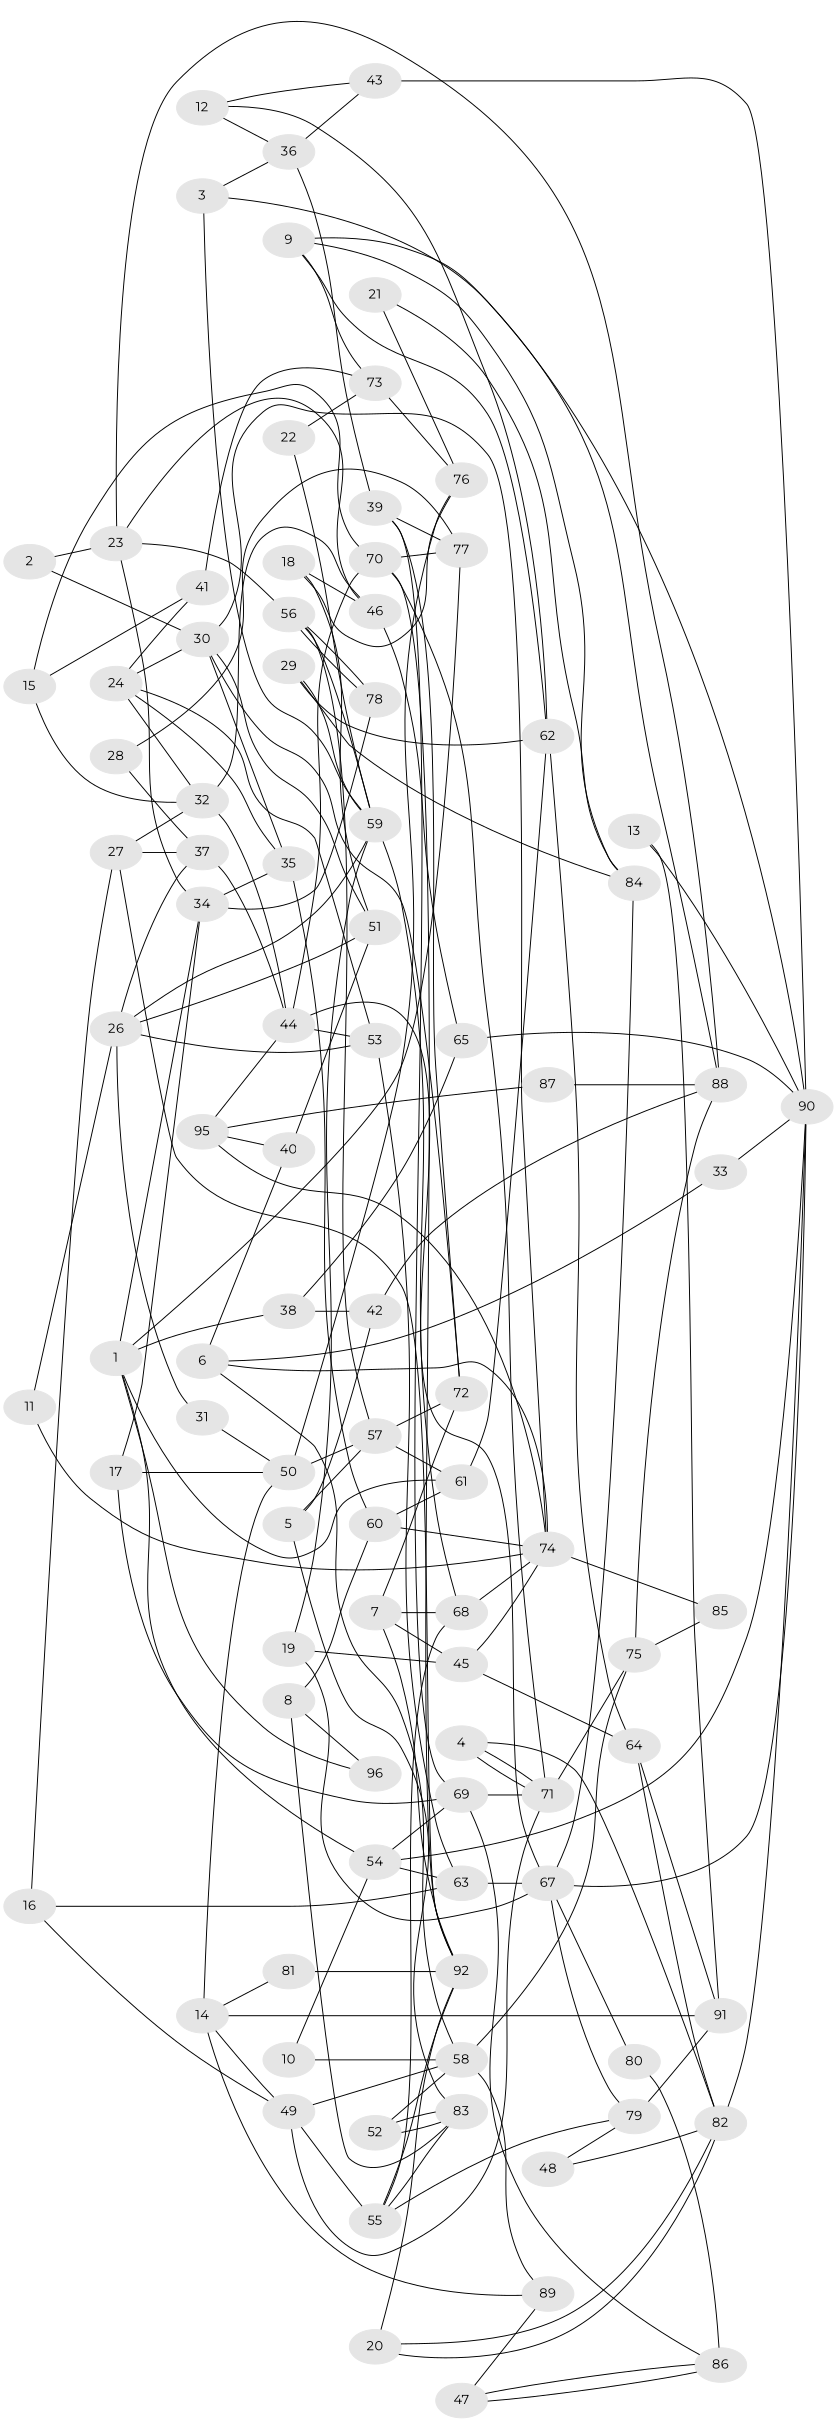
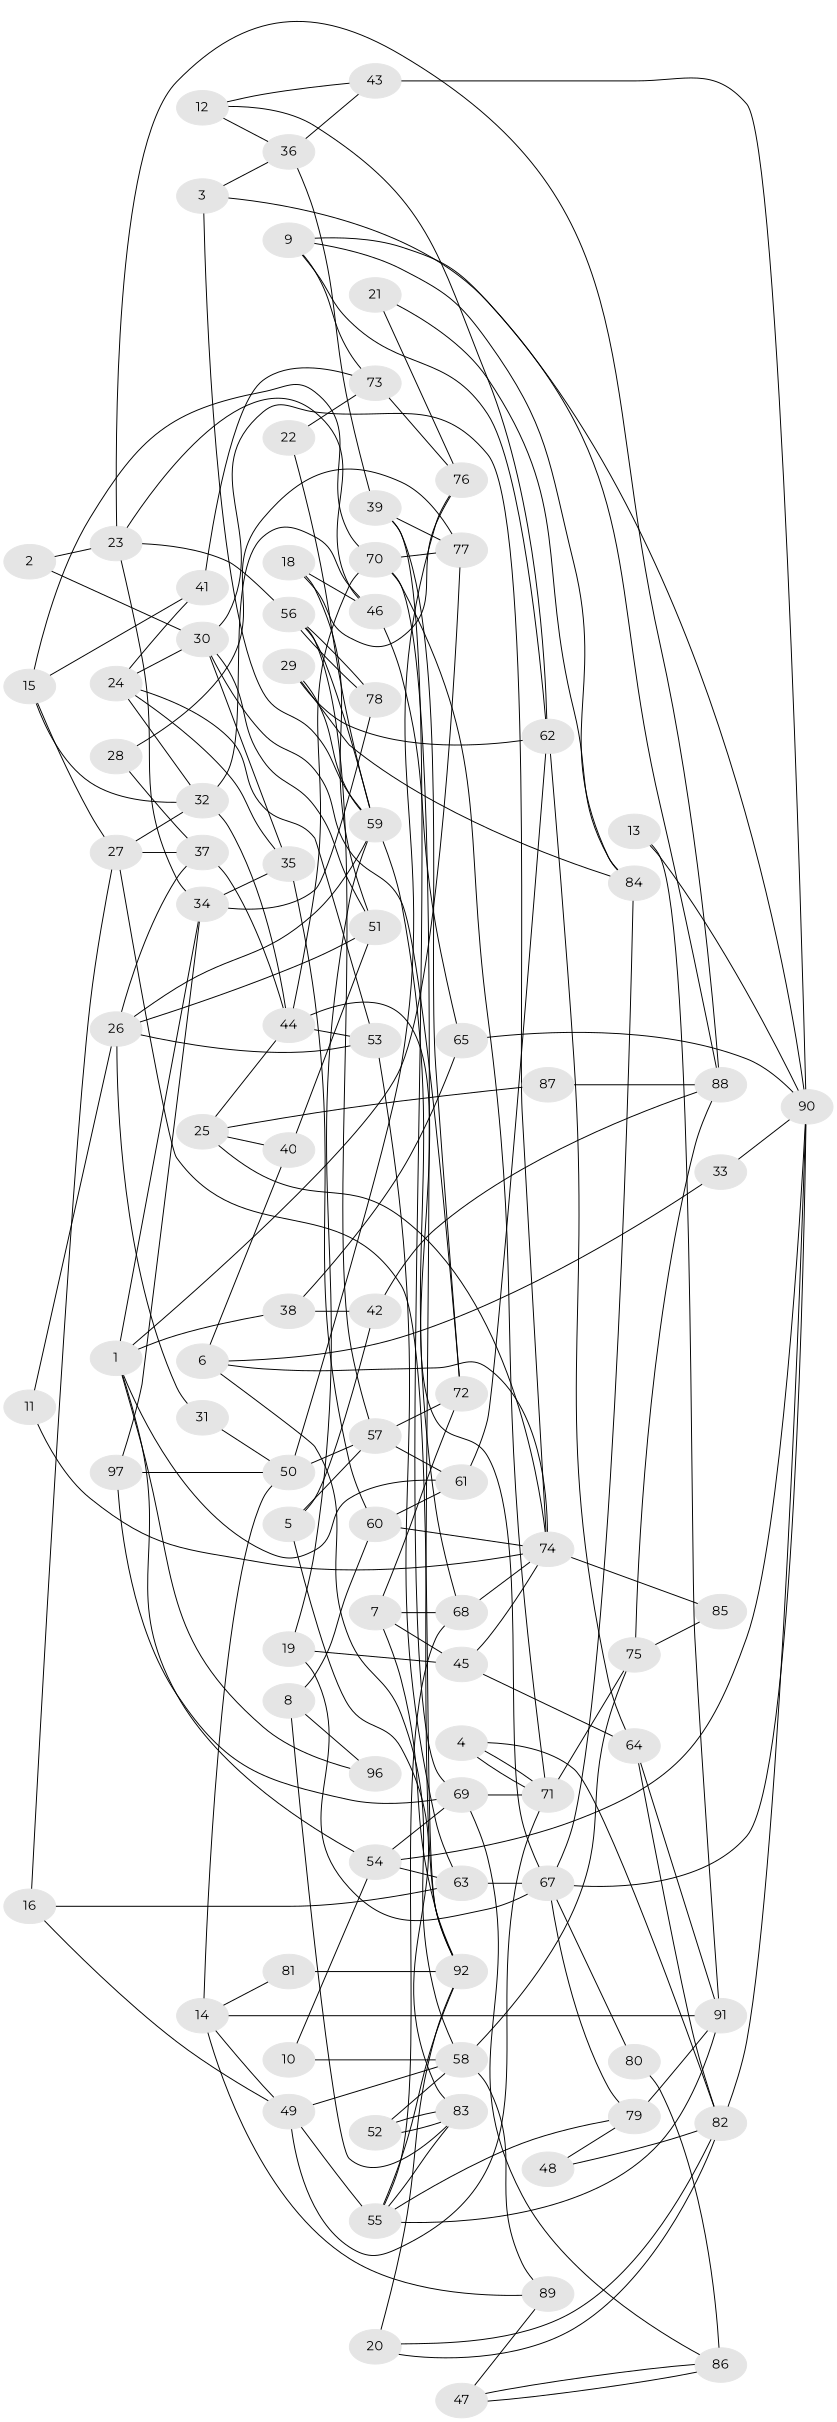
none -> (68, 771)
(203, 1132) -> (203, 1132)
(116, 1473) -> (116, 1473)
none -> (598, 2188)
